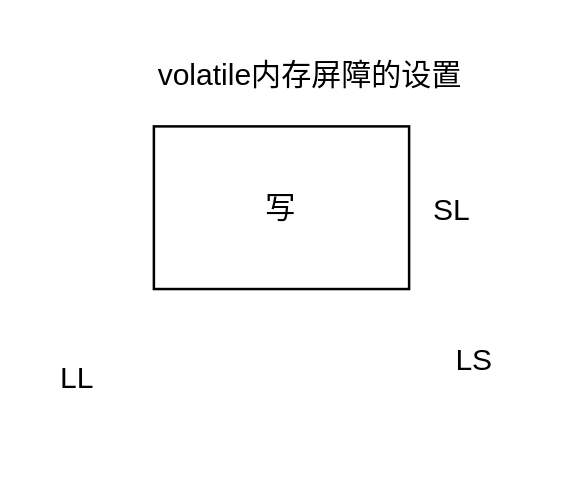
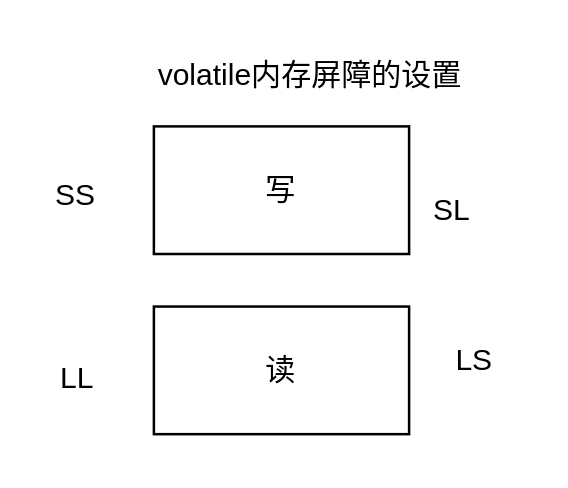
none -> (84, 189)
(281, 208) -> (281, 190)
none -> (281, 370)
